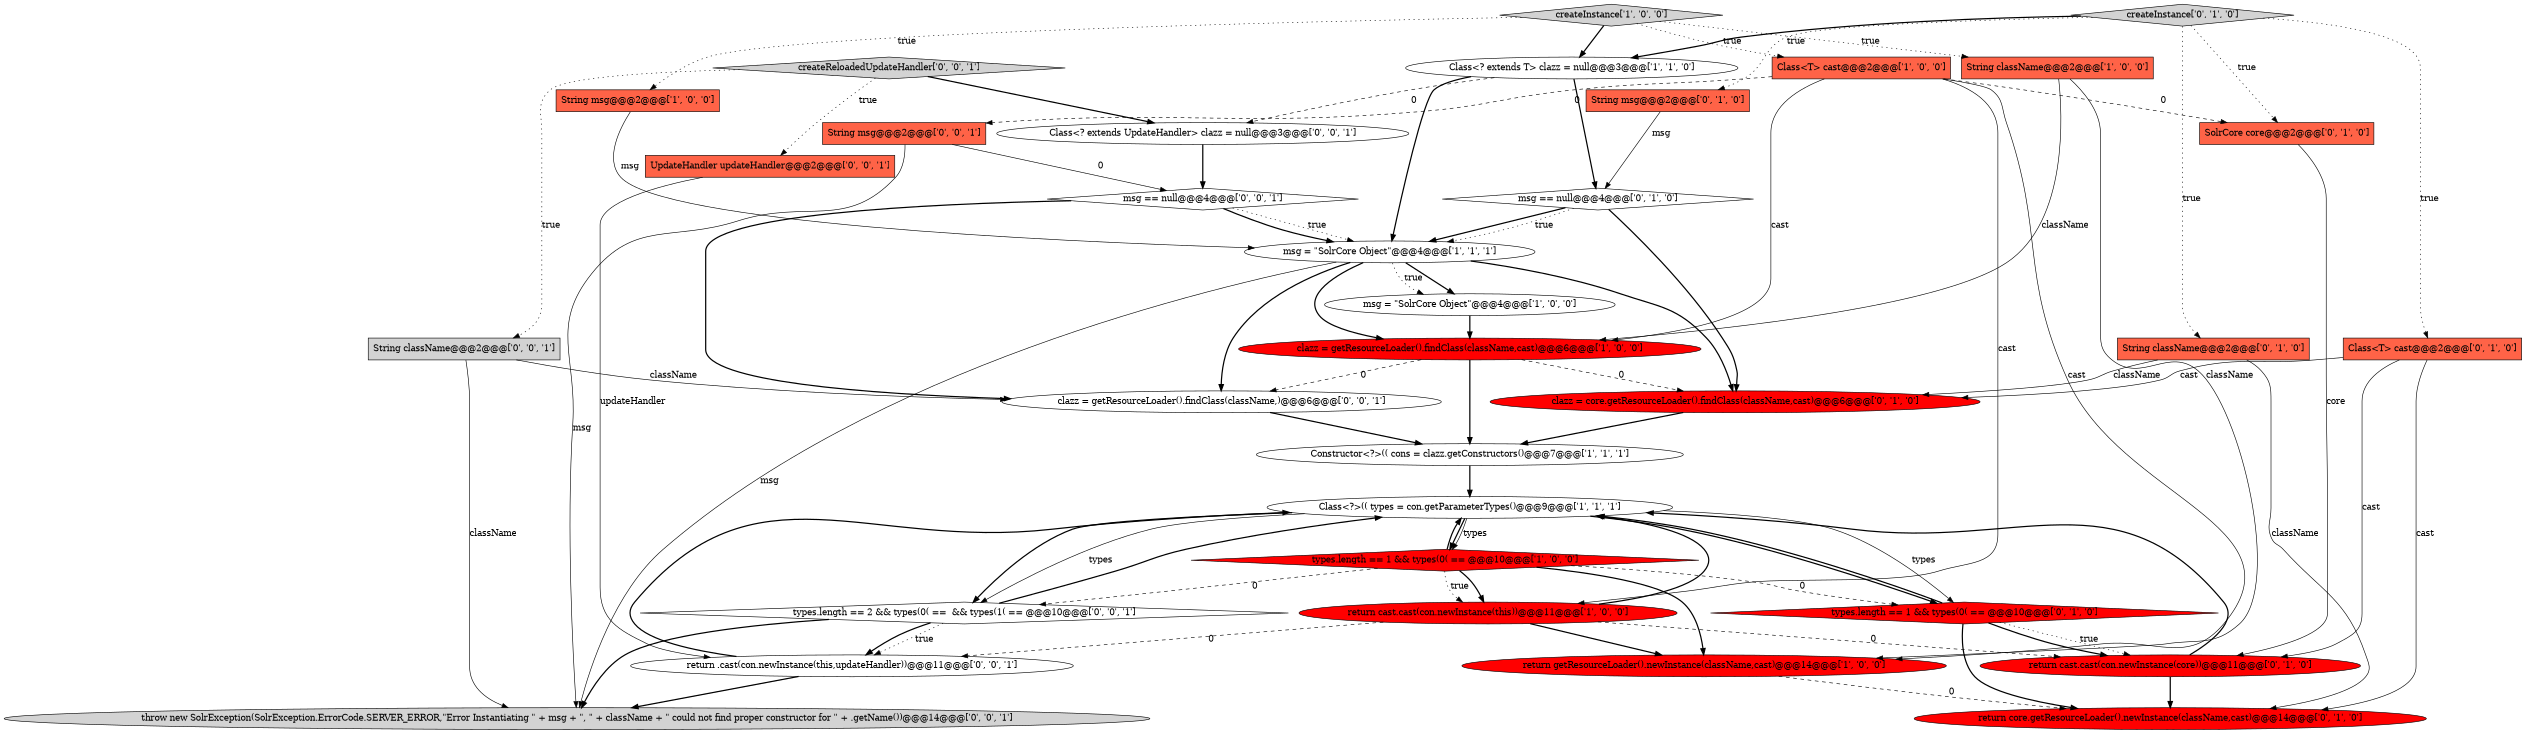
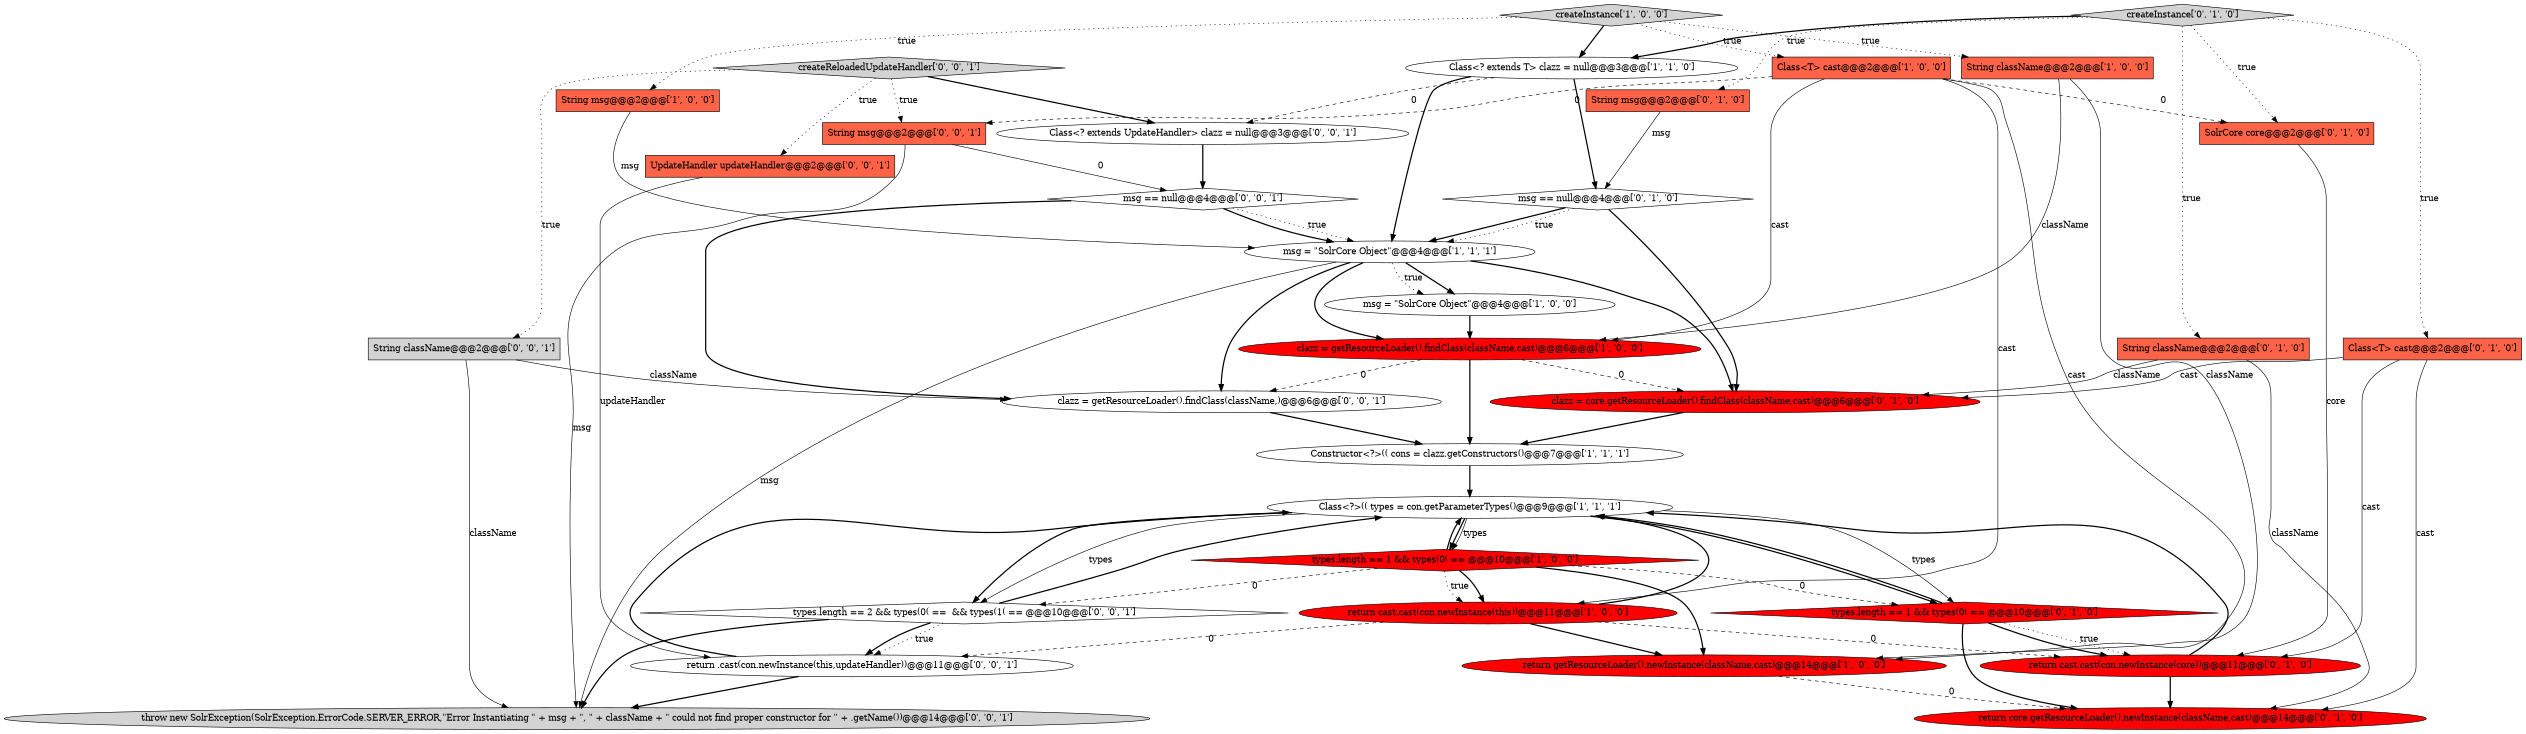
none -> (896, 98)
